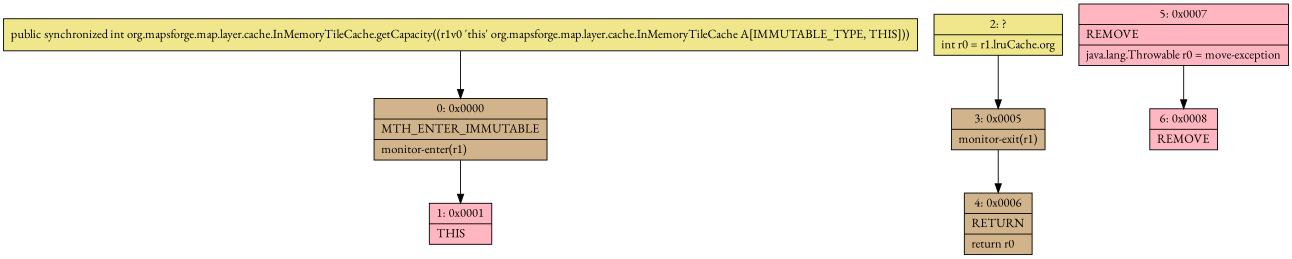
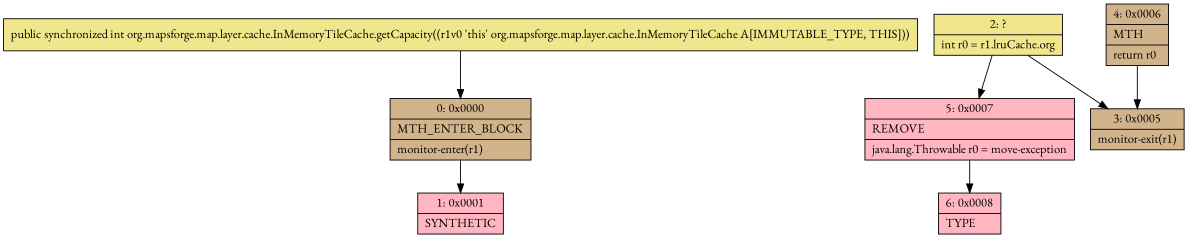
none -> (987, 72)
(461, 129) -> (461, 129)
(1184, 139) -> (961, 223)
(998, 167) -> (1137, 83)
(998, 223) -> (1128, 34)
(451, 234) -> (461, 223)
